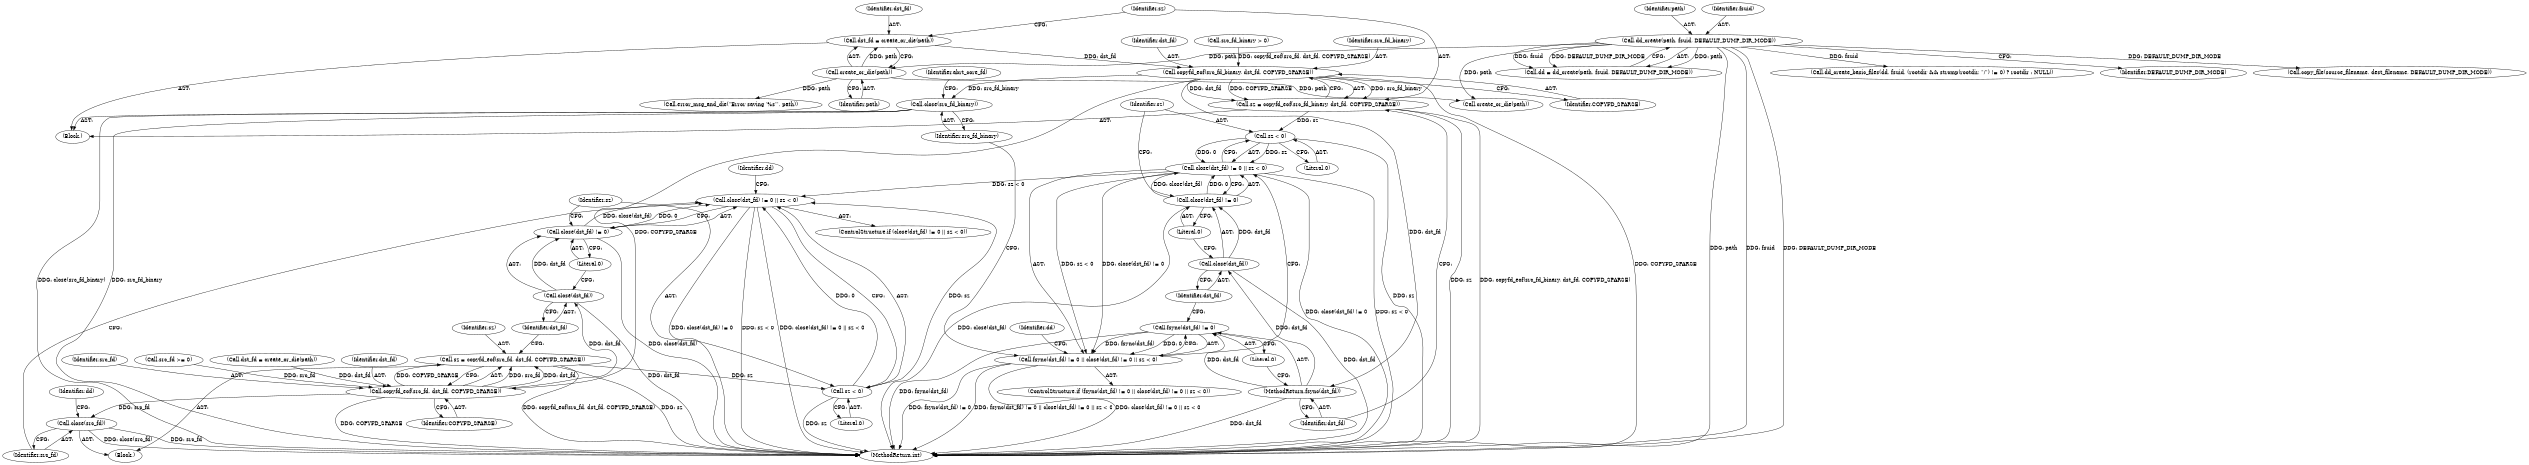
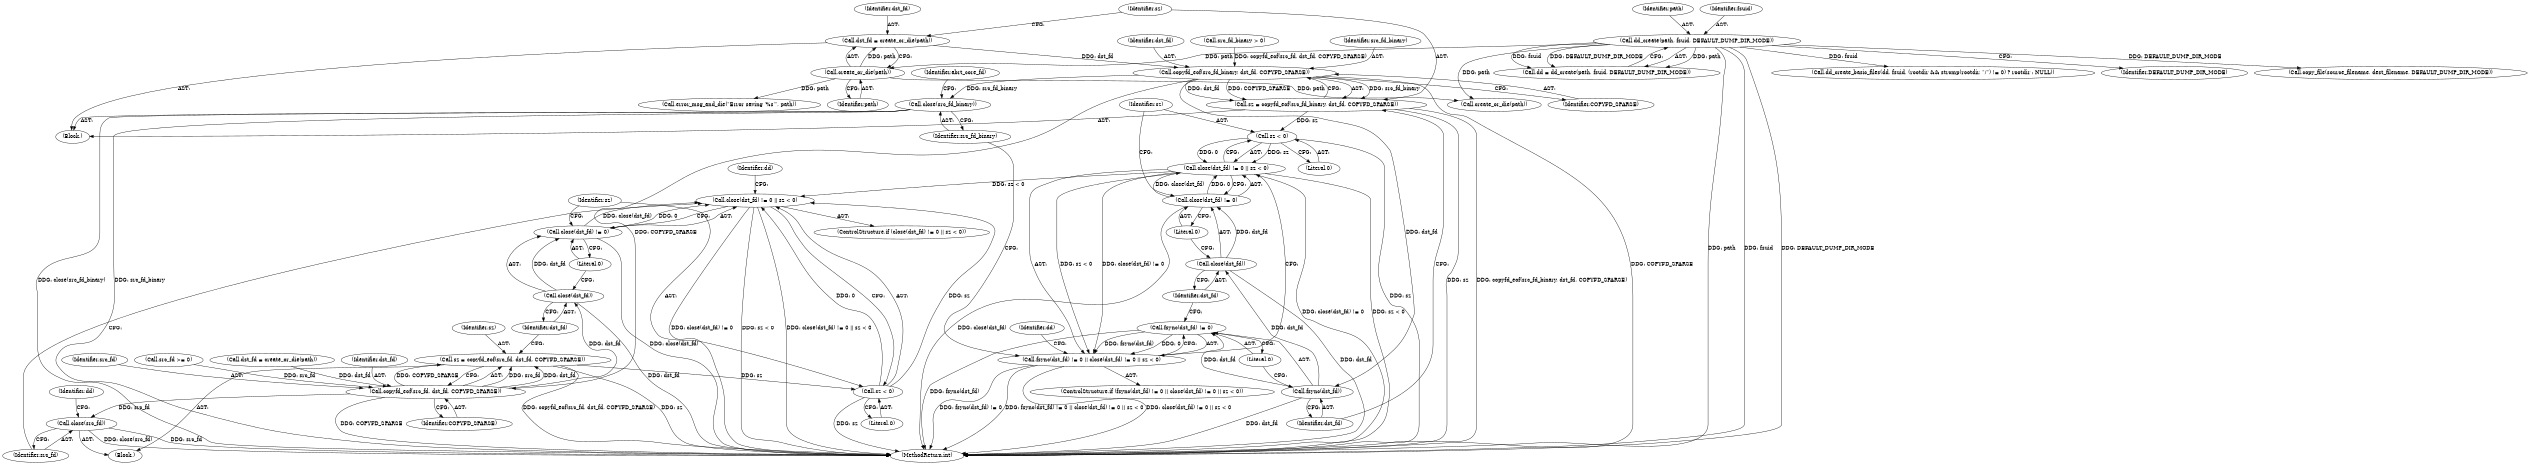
(1302, 392) -> (1317, 392)
